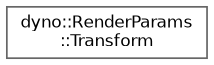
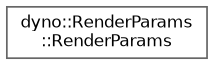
(107, 33) -> (107, 33)
